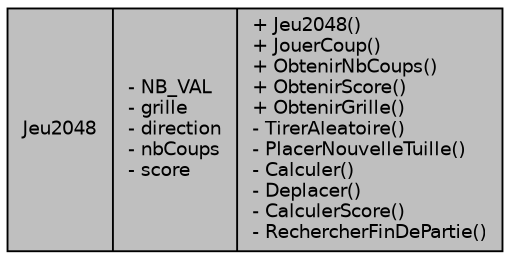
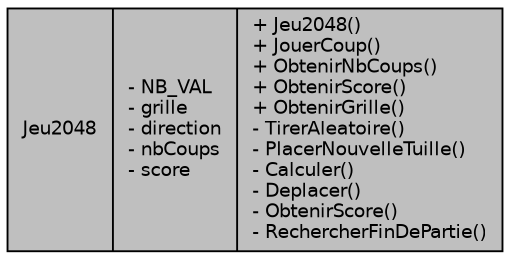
(329, 212) -> (326, 212)
